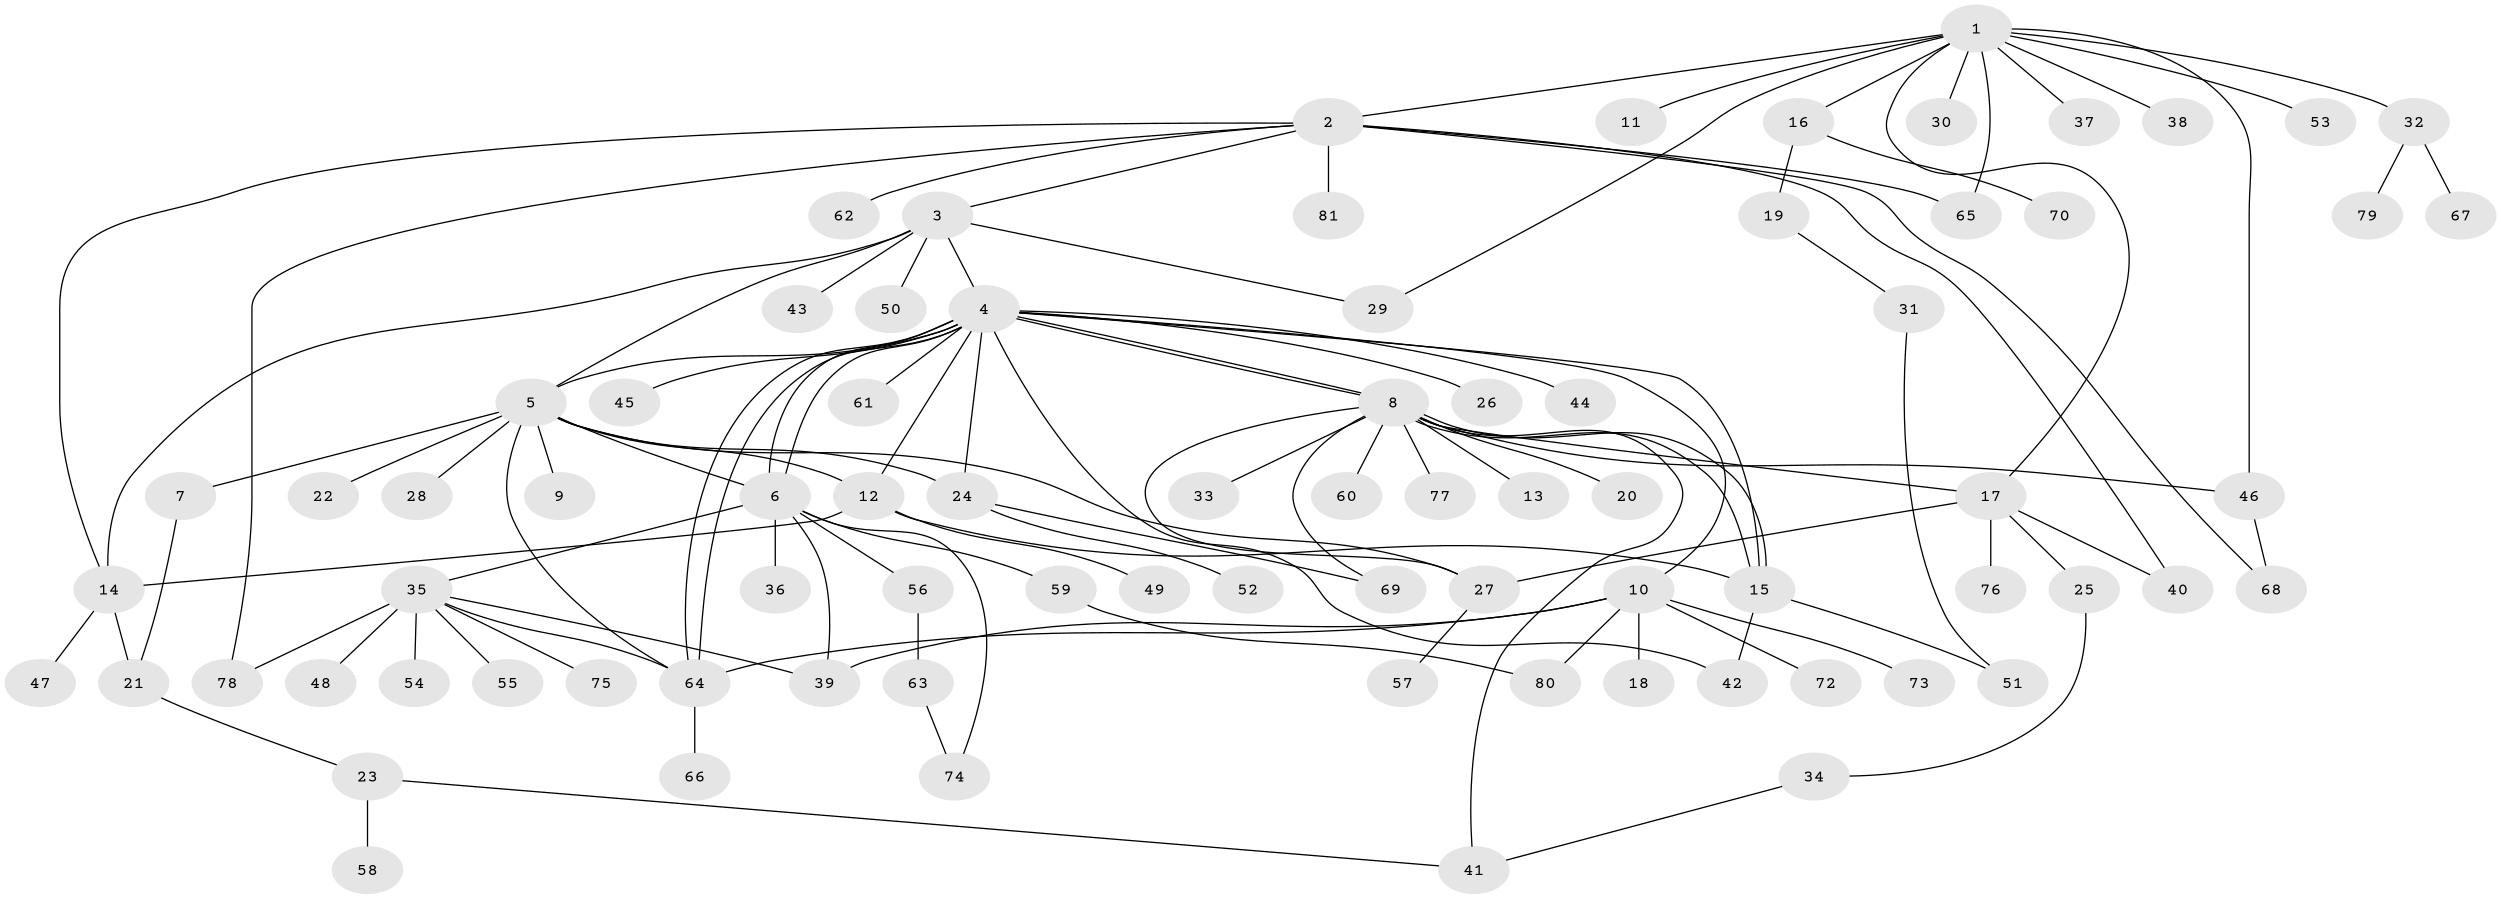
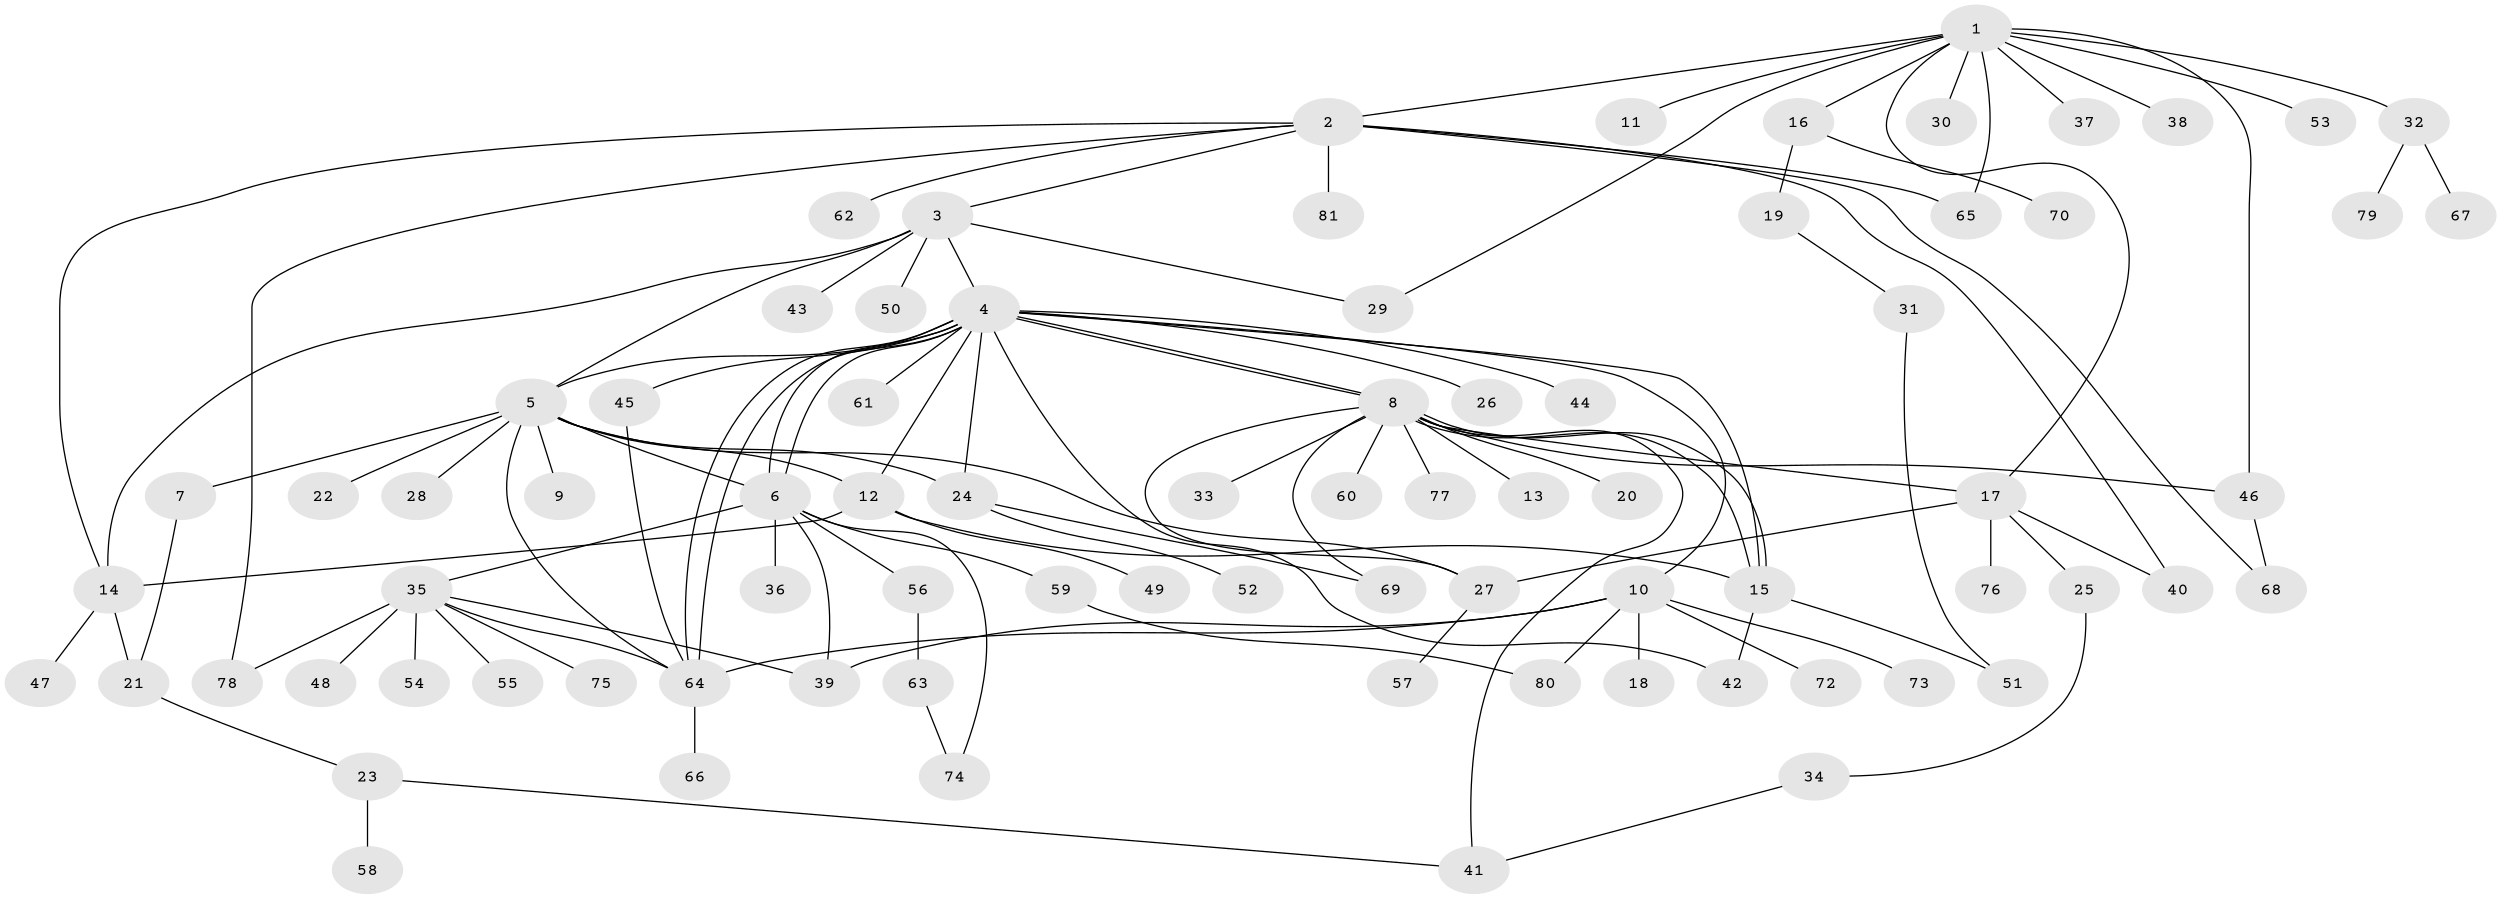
none -> (646, 552)
